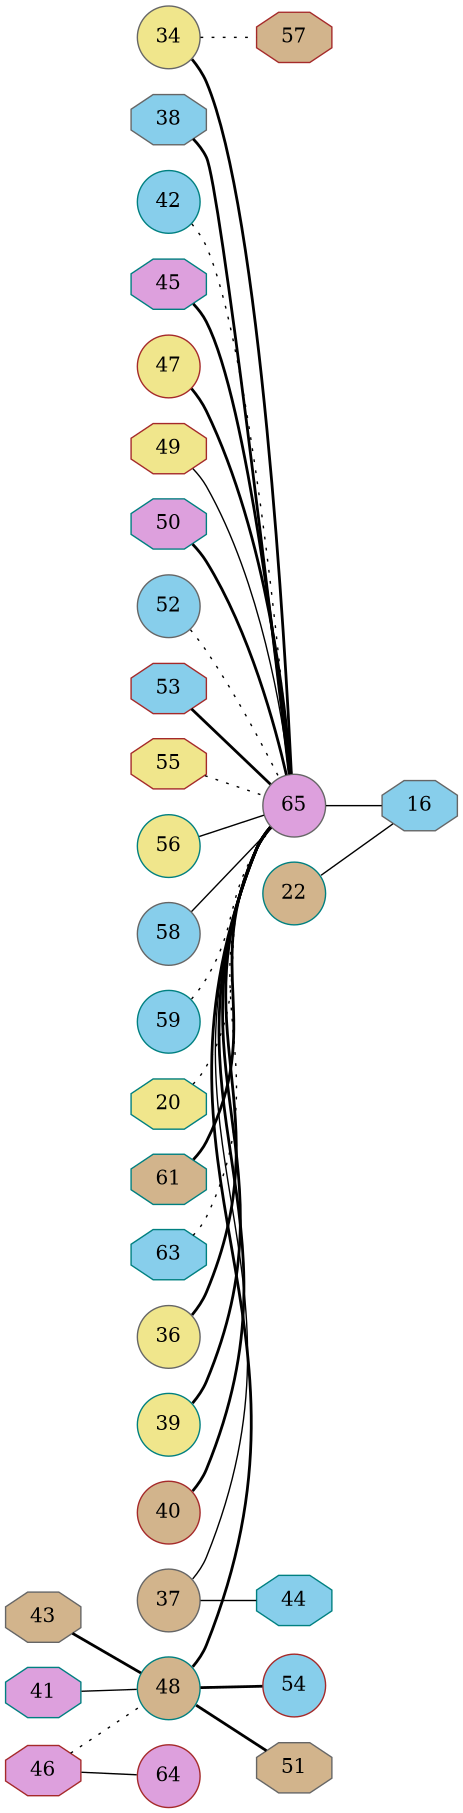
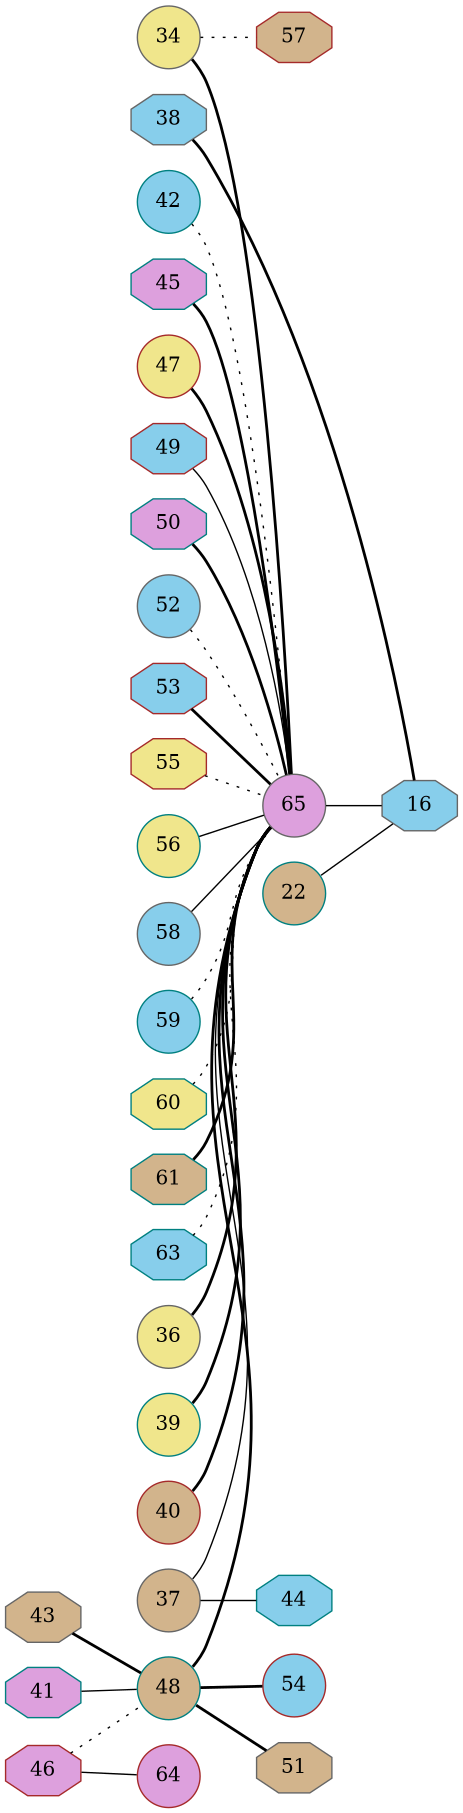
(169, 449) -> (169, 449)
(250, 454) -> (333, 449)
(169, 1104) -> (169, 1104)
